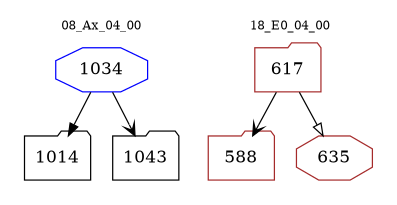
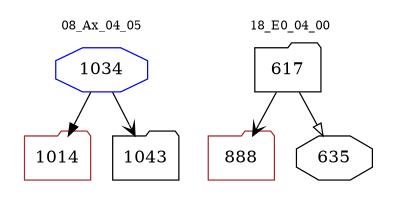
(102, 26) -> (102, 26)
(288, 70) -> (288, 70)
(58, 158) -> (58, 158)
(241, 158) -> (241, 158)
(334, 158) -> (334, 158)
